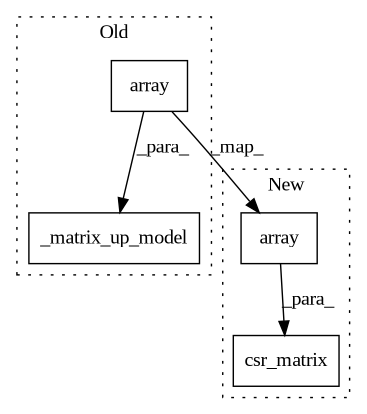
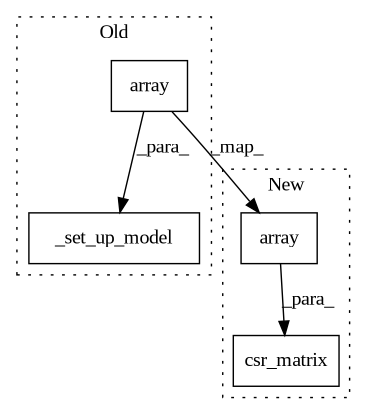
(114, 238) -> (114, 238)
